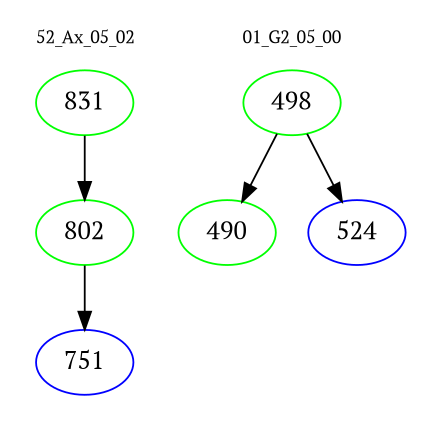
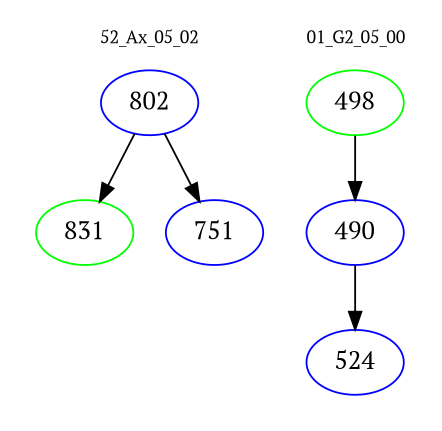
(85, 159) -> (121, 160)
(320, 160) -> (355, 289)
(85, 233) -> (150, 103)
(227, 233) -> (355, 233)
